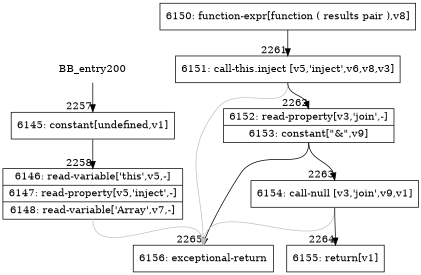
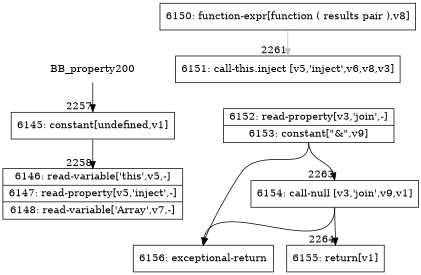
(288, 39) -> (288, 39)
(93, 69) -> (93, 69)
(295, 94) -> none
(204, 130) -> none
(273, 227) -> (273, 227)
(145, 233) -> none
